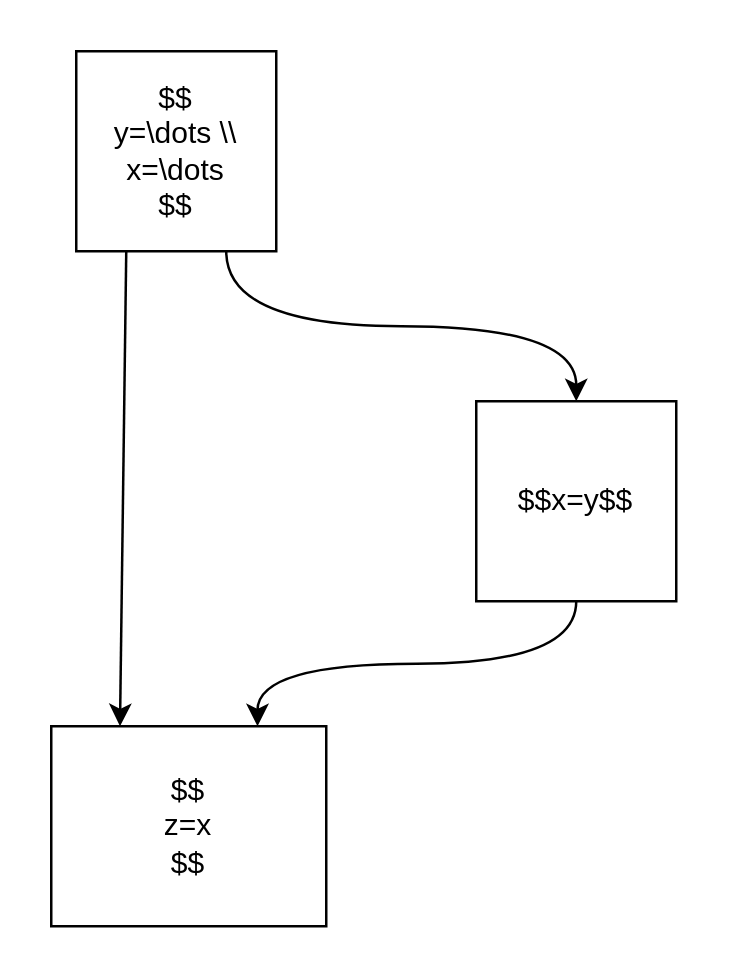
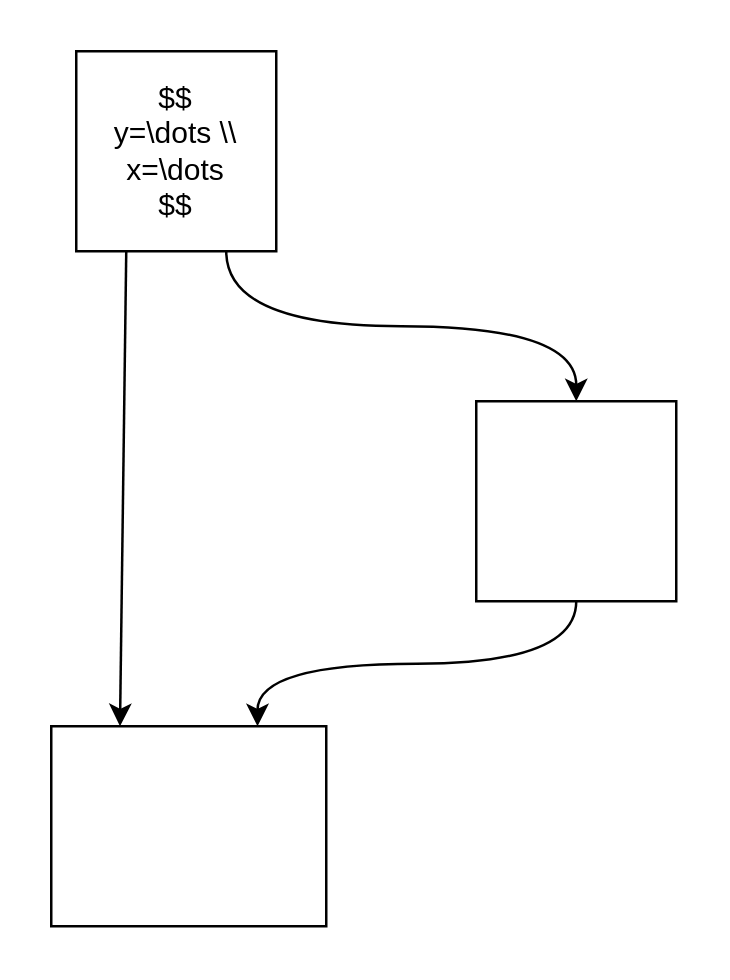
(576, 501) -> none
(189, 826) -> none
